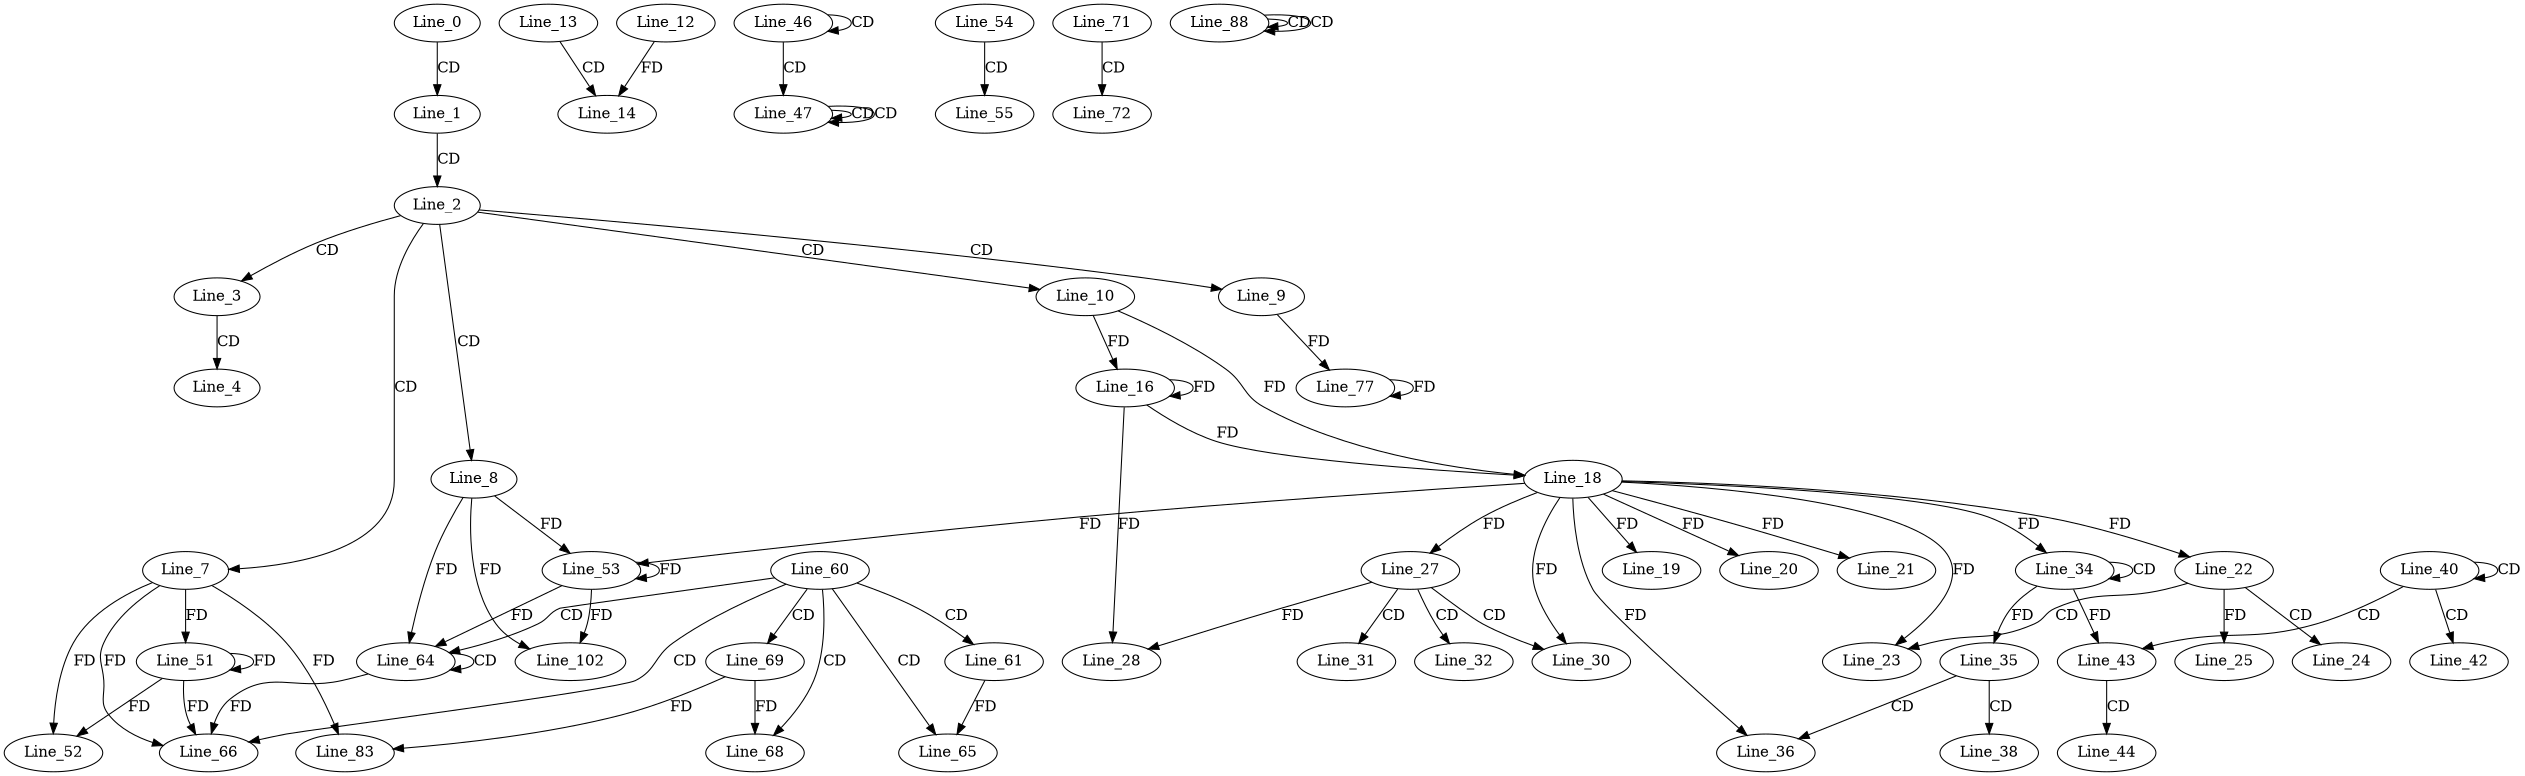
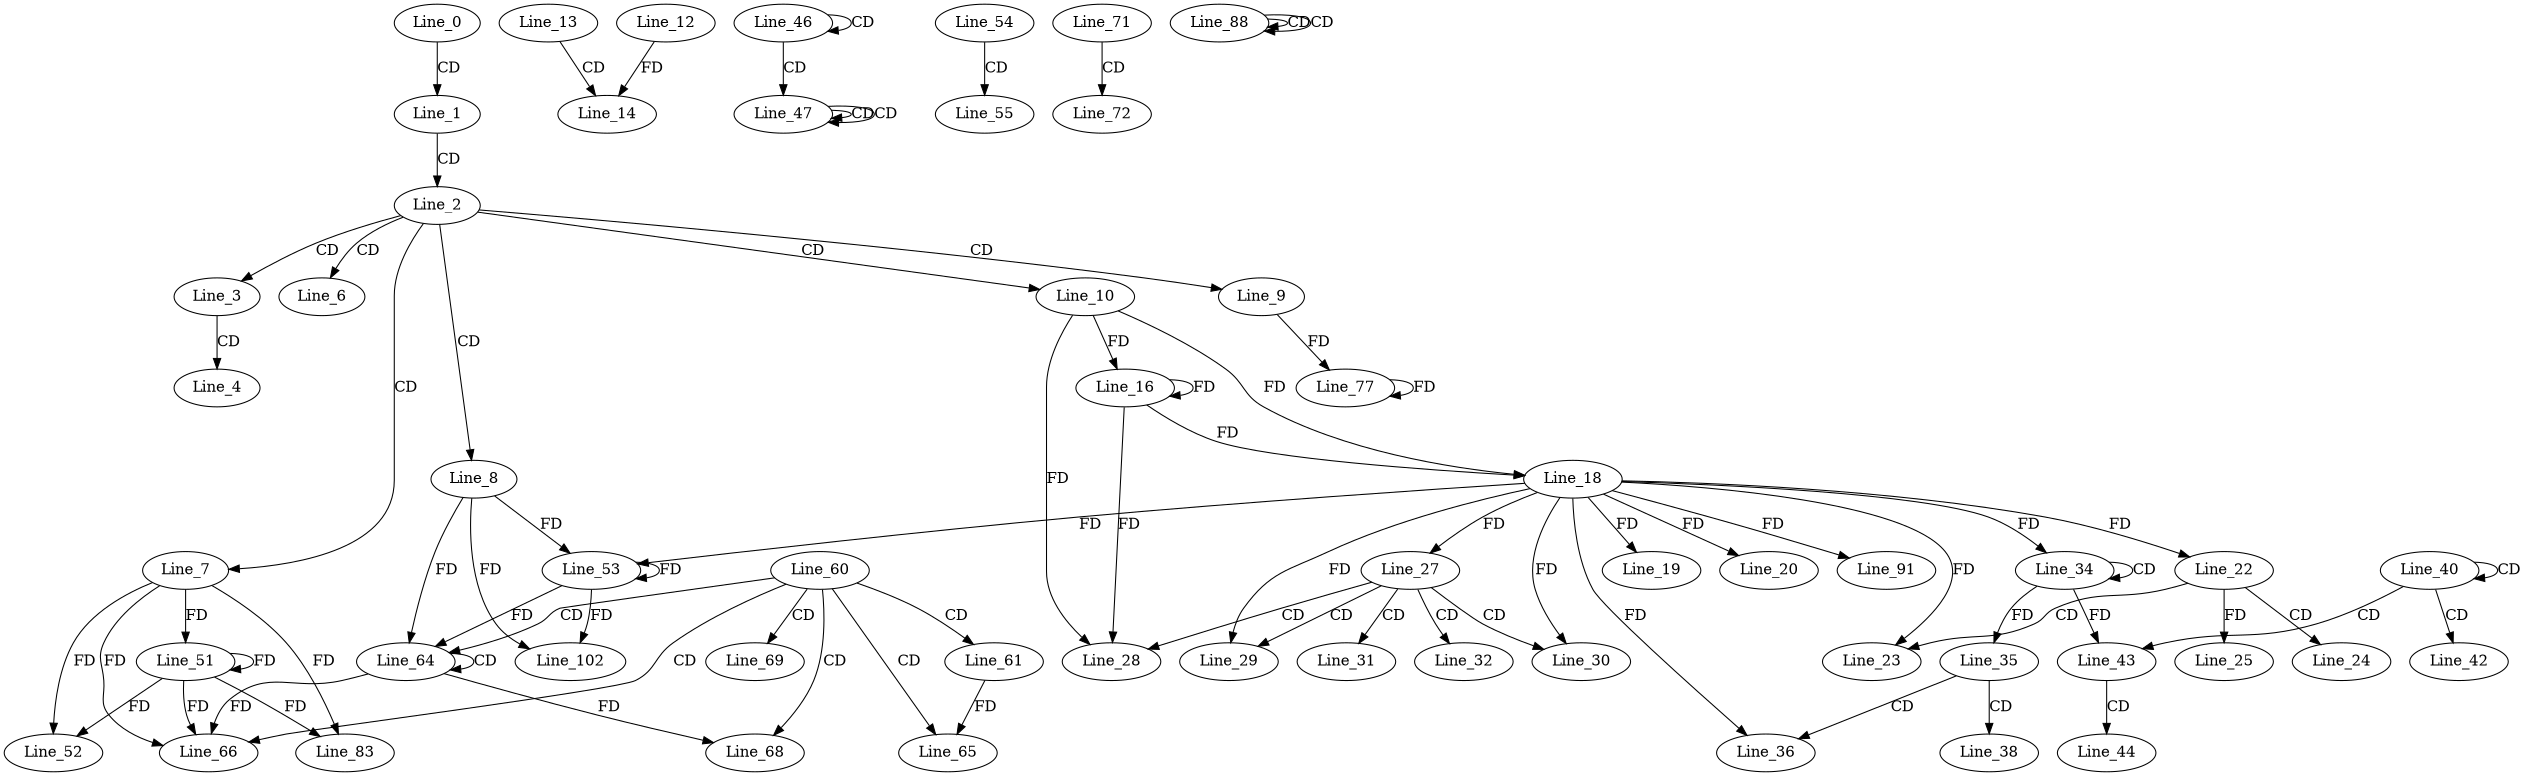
none -> (322, 297)
none -> (1047, 479)
(1886, 570) -> (1886, 570)
(1293, 616) -> (1293, 616)
none -> (1229, 662)
(755, 702) -> (573, 709)
(568, 727) -> (263, 703)
